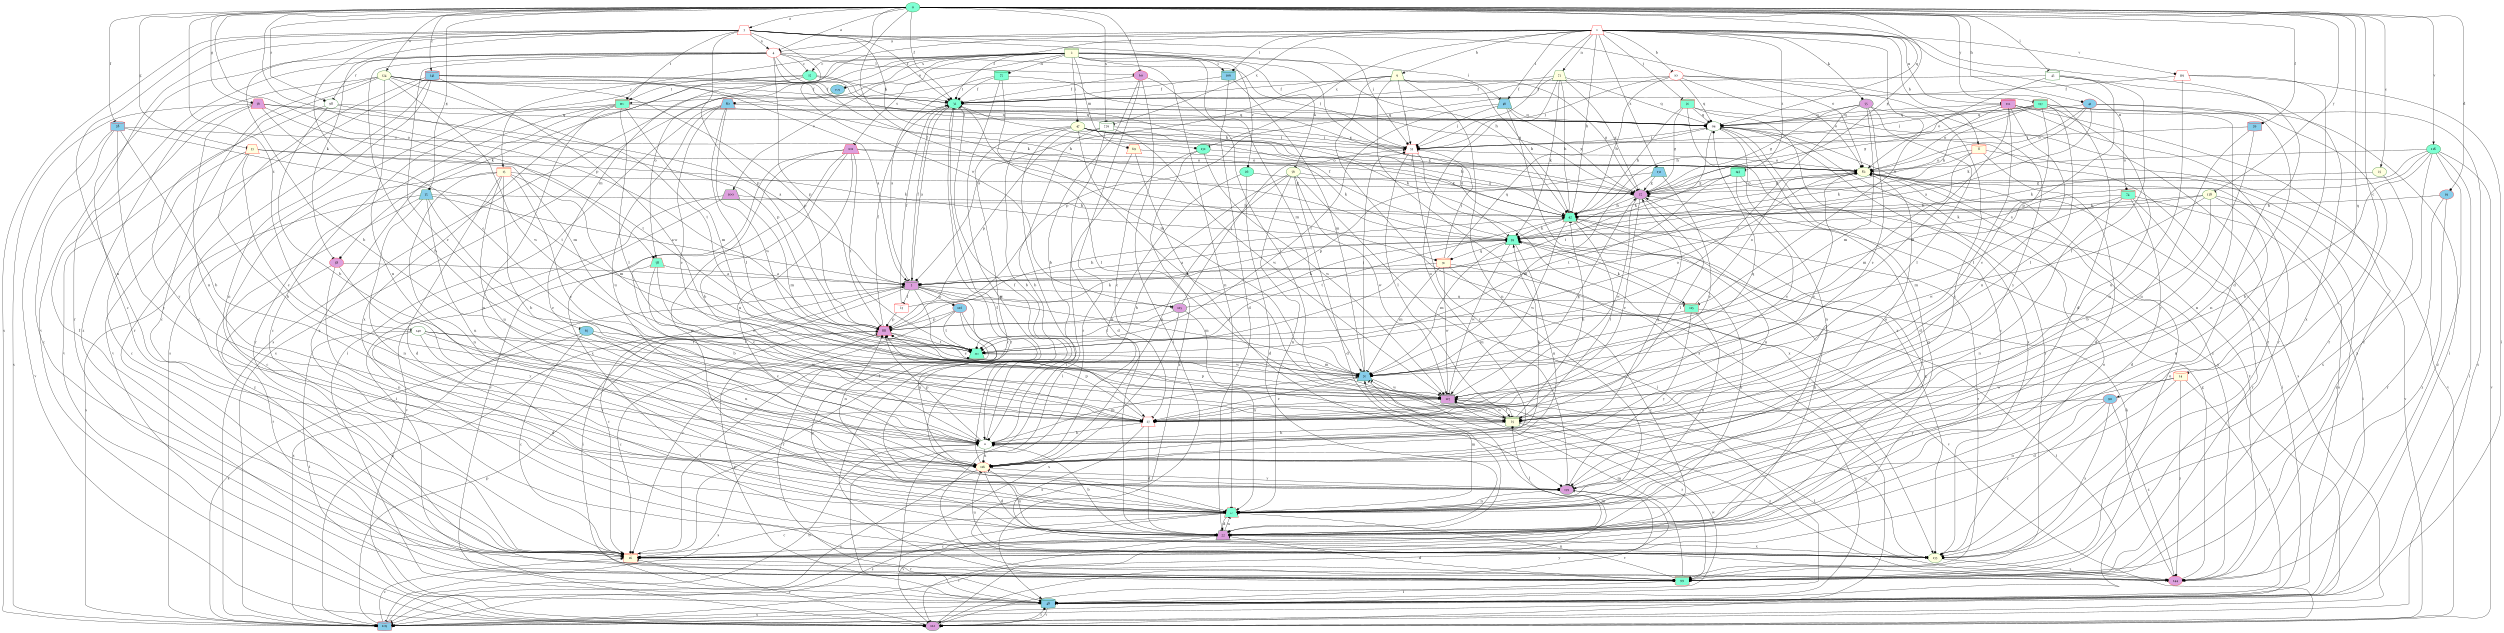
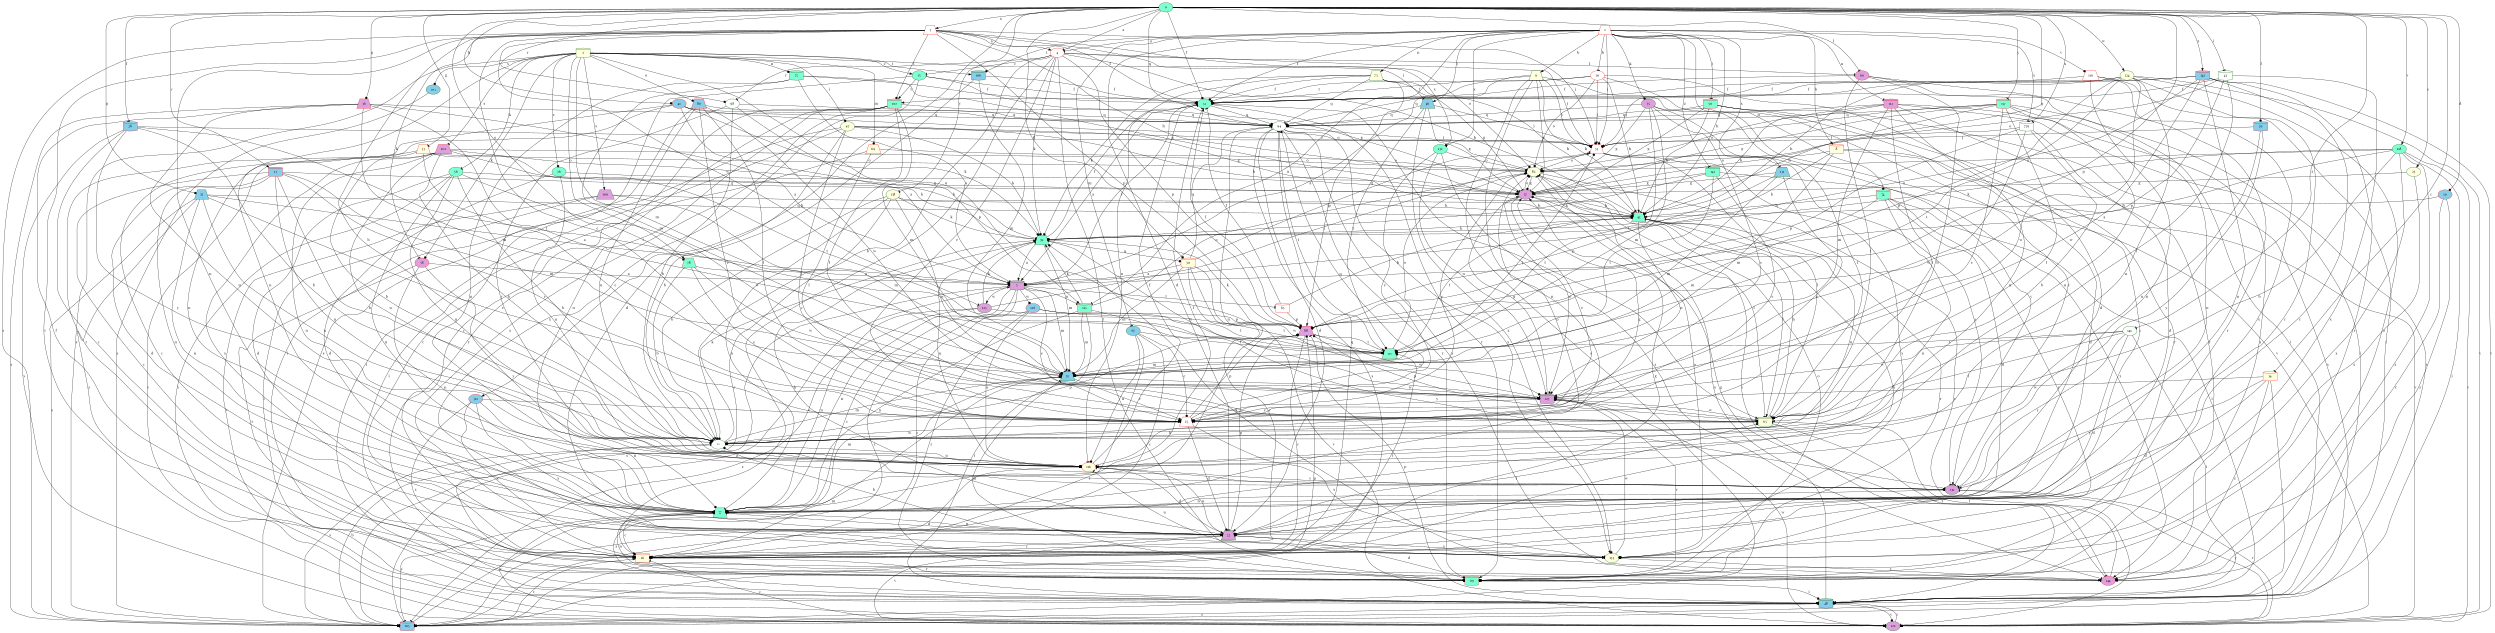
(504, 172) -> (275, 172)
(1293, 172) -> (456, 172)
(1284, 375) -> (1158, 397)
